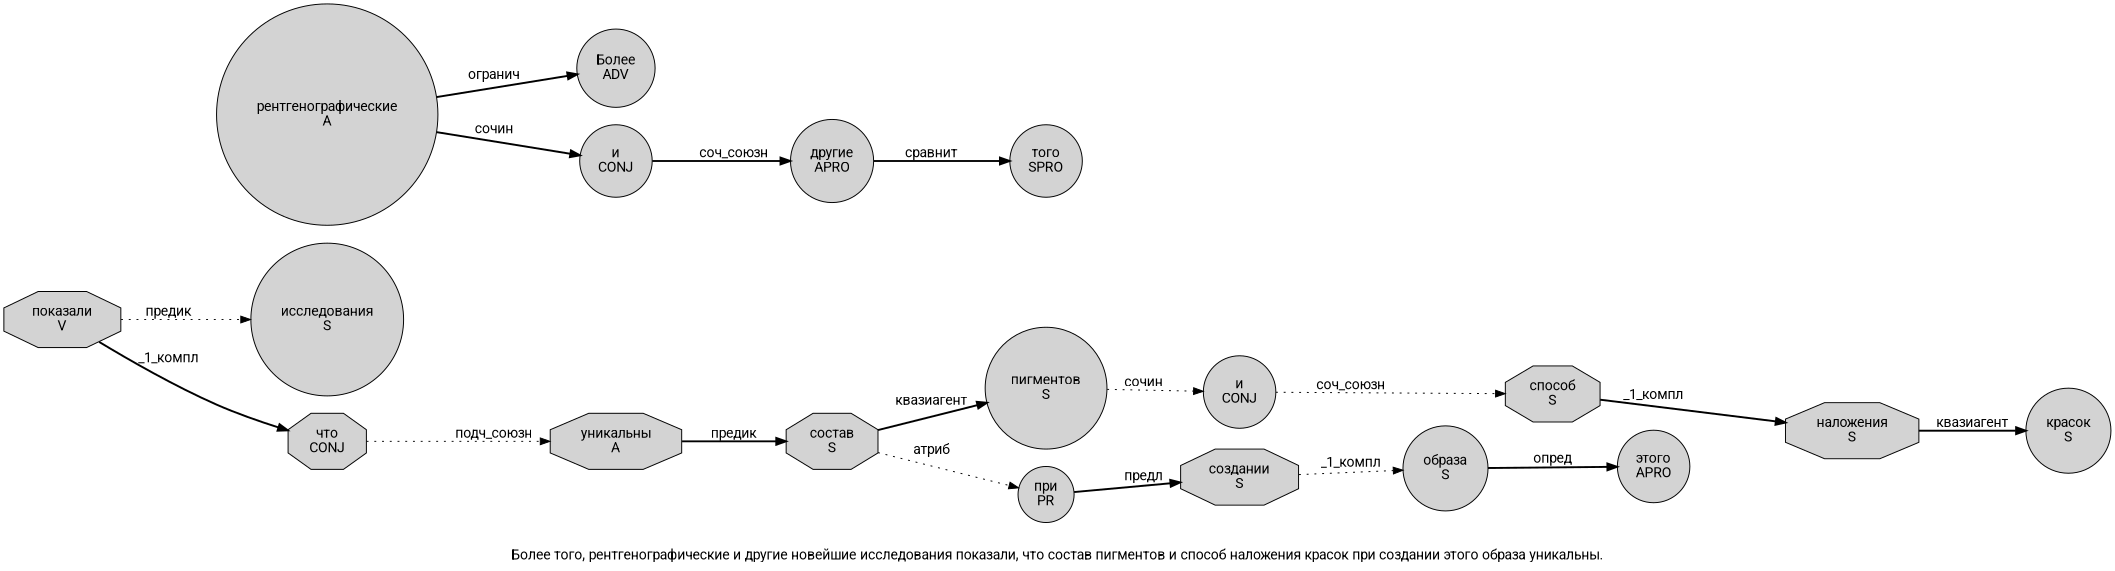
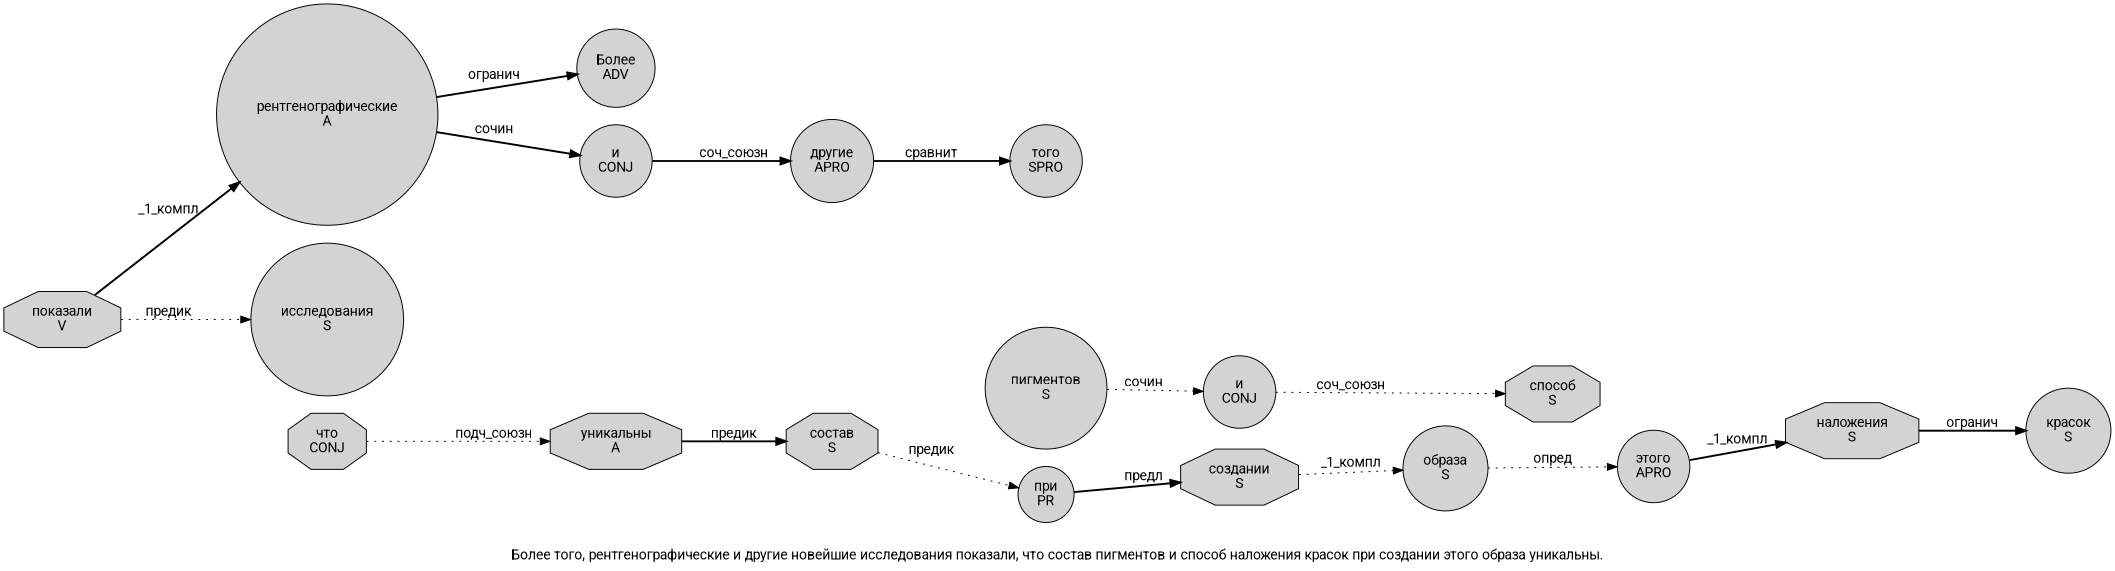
(186, 390) -> (163, 242)
(1688, 411) -> (1733, 452)
(928, 418) -> none
(1972, 423) -> (1972, 423)
(932, 451) -> (932, 451)
(1547, 467) -> (1547, 467)
